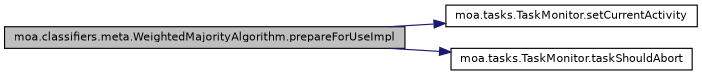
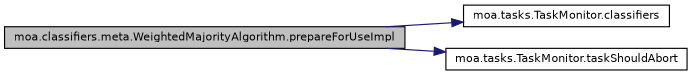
(572, 16) -> (566, 16)
